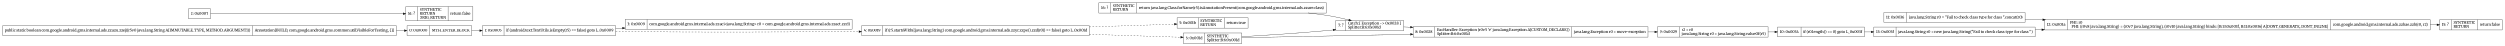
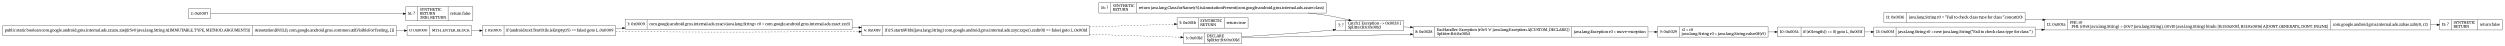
none -> (856, 27)
(1218, 36) -> (1215, 36)
